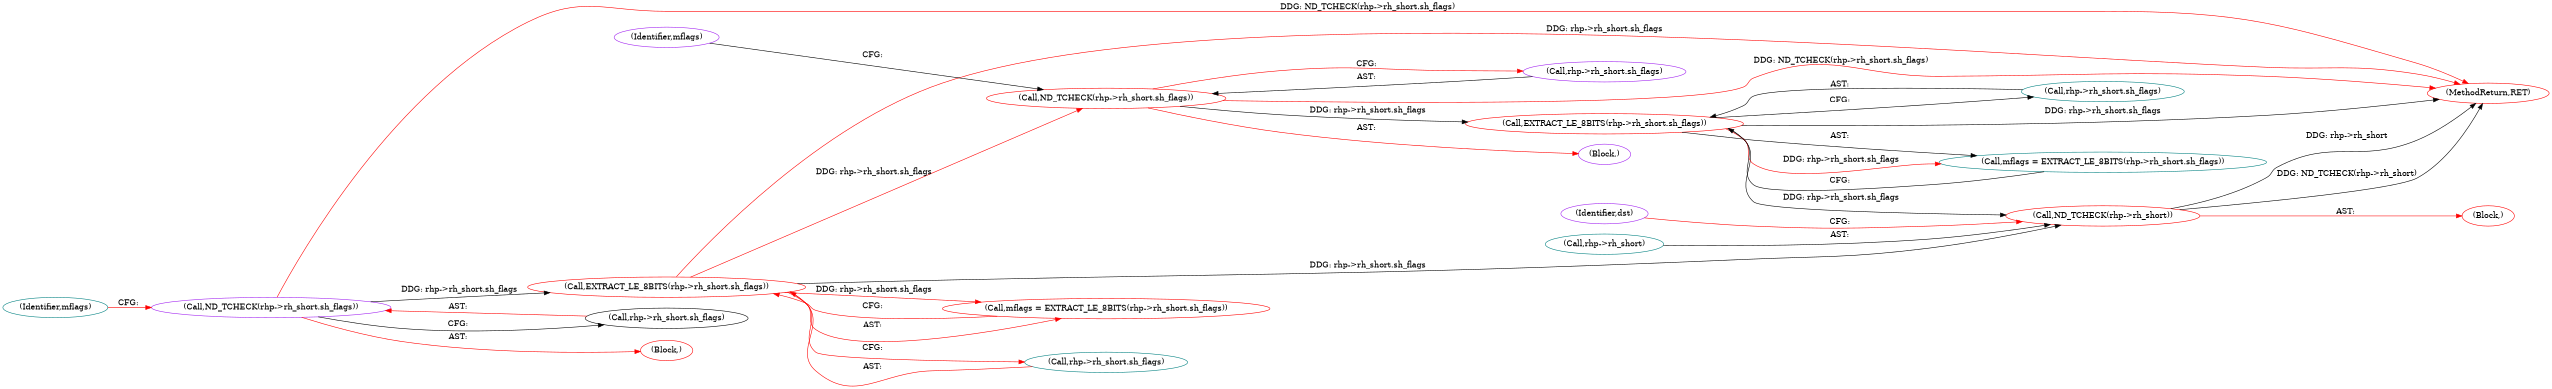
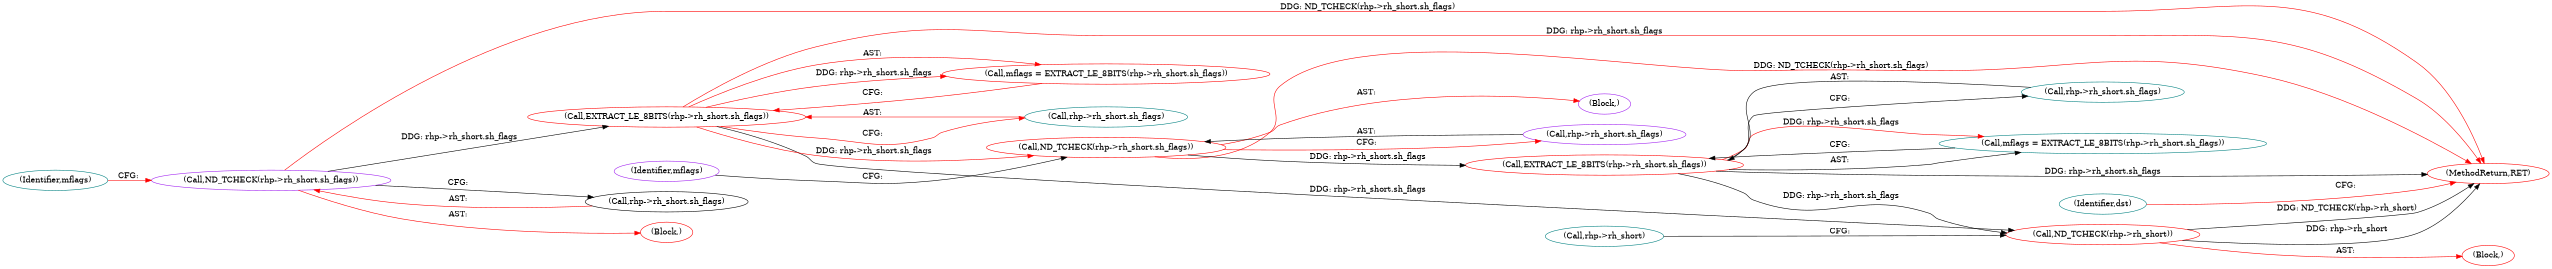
(1604, 214) -> (2103, 204)
(1830, 228) -> (2299, 201)
(1841, 235) -> (1841, 231)
